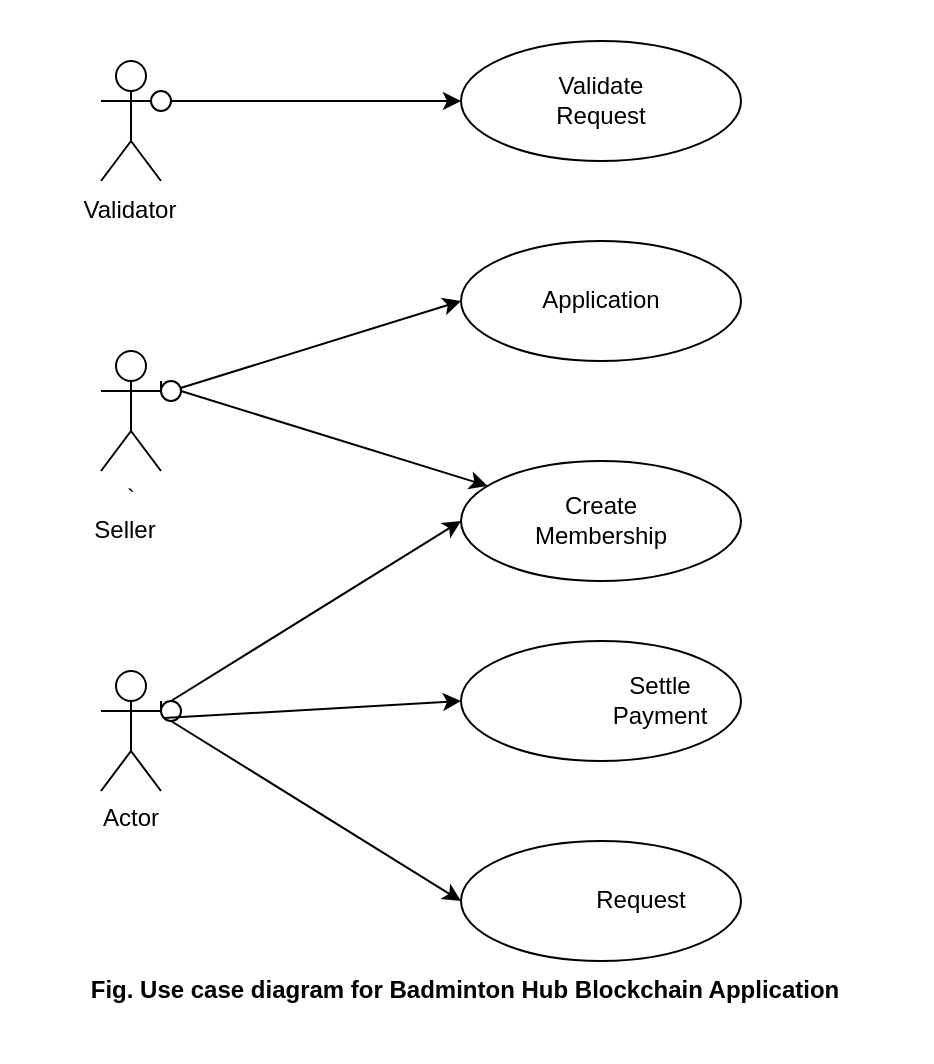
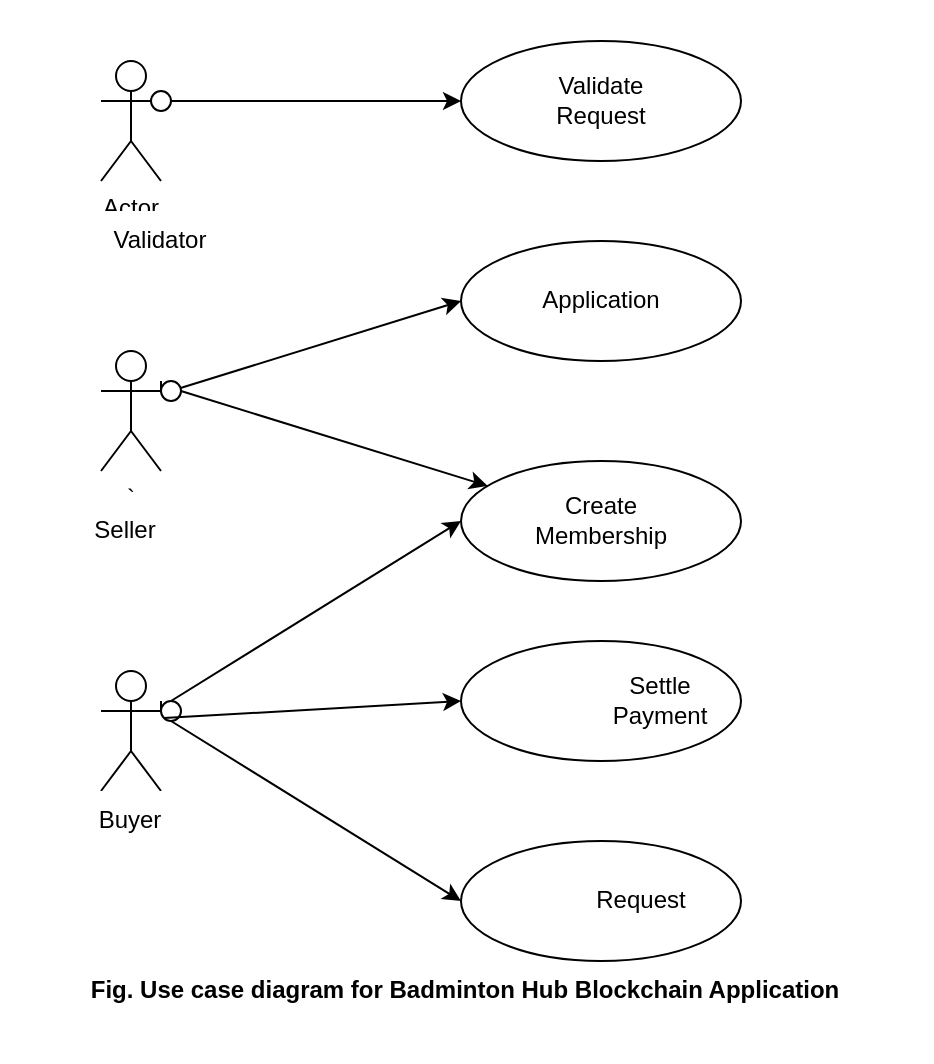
(131, 211) -> (161, 241)
none -> (131, 821)
